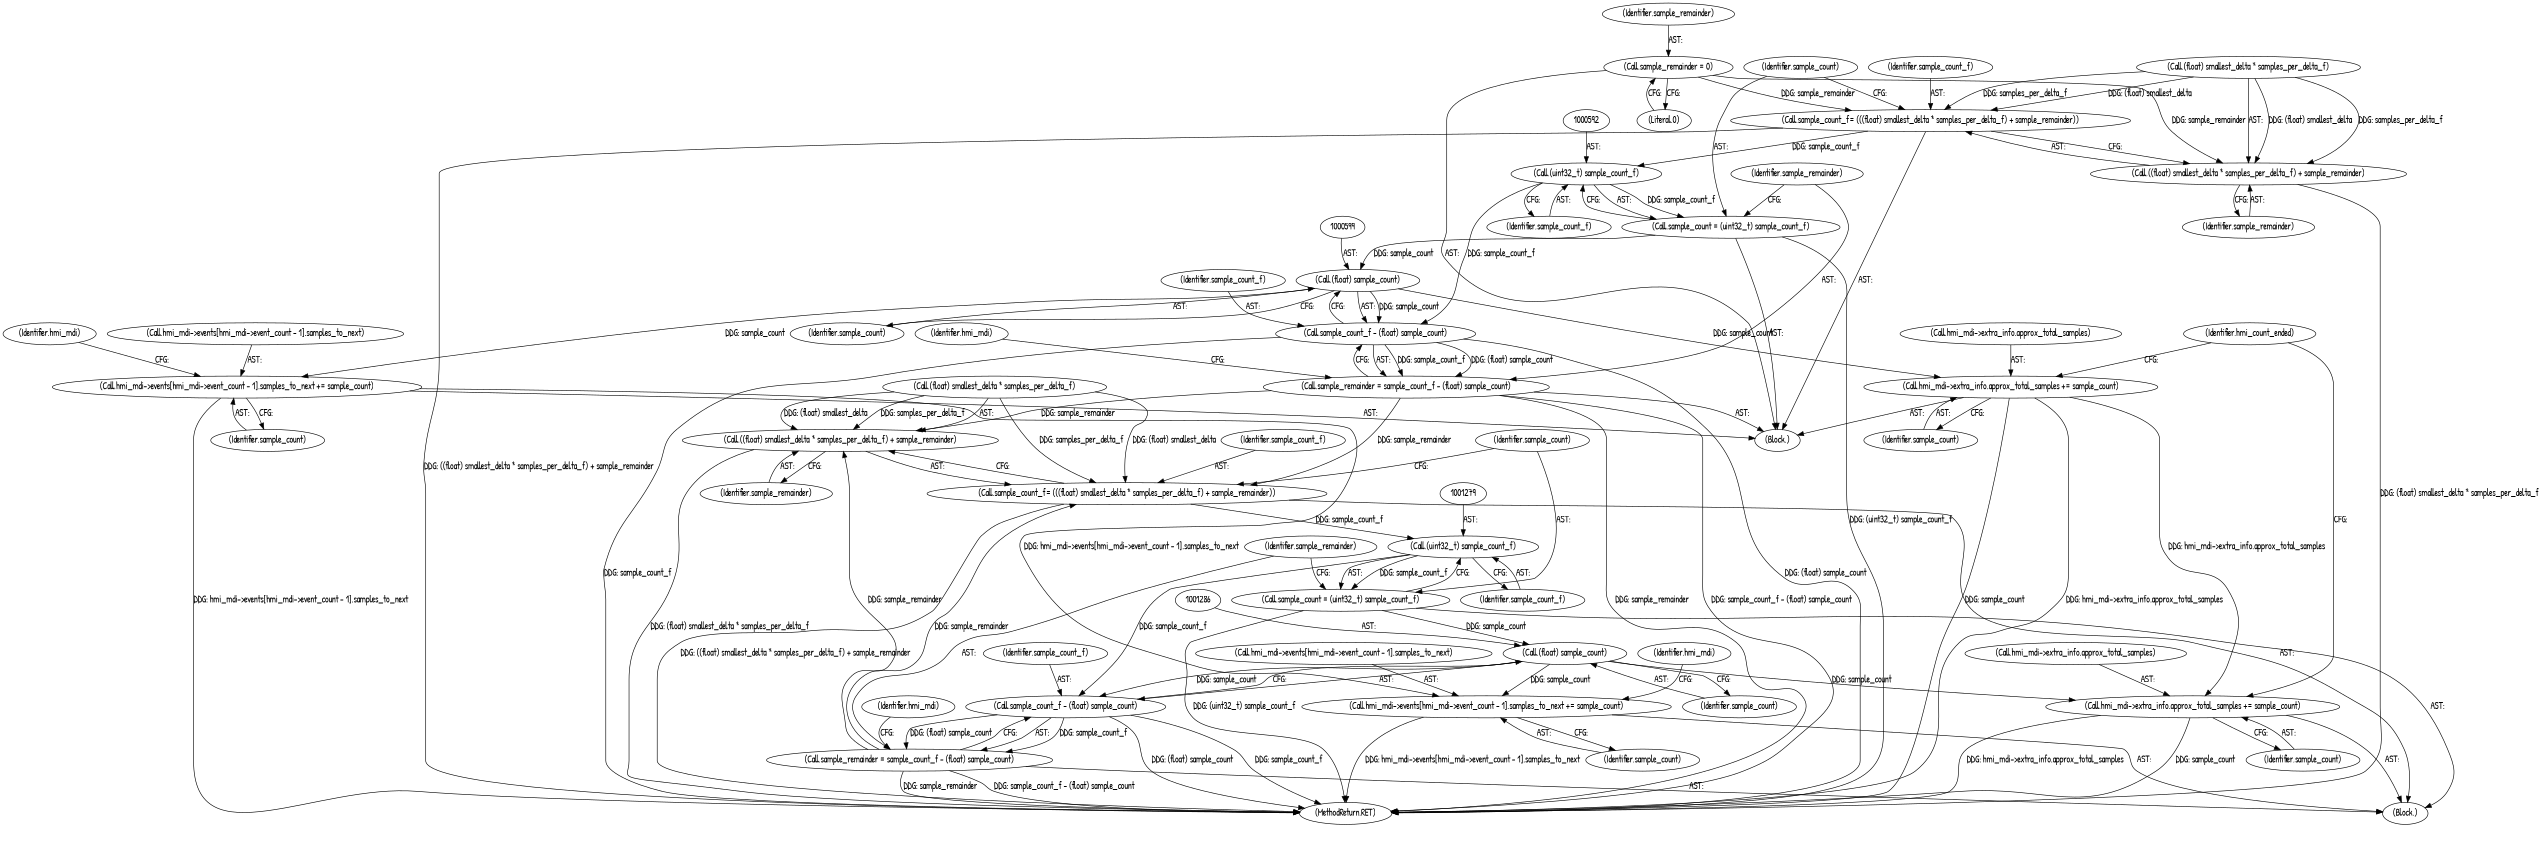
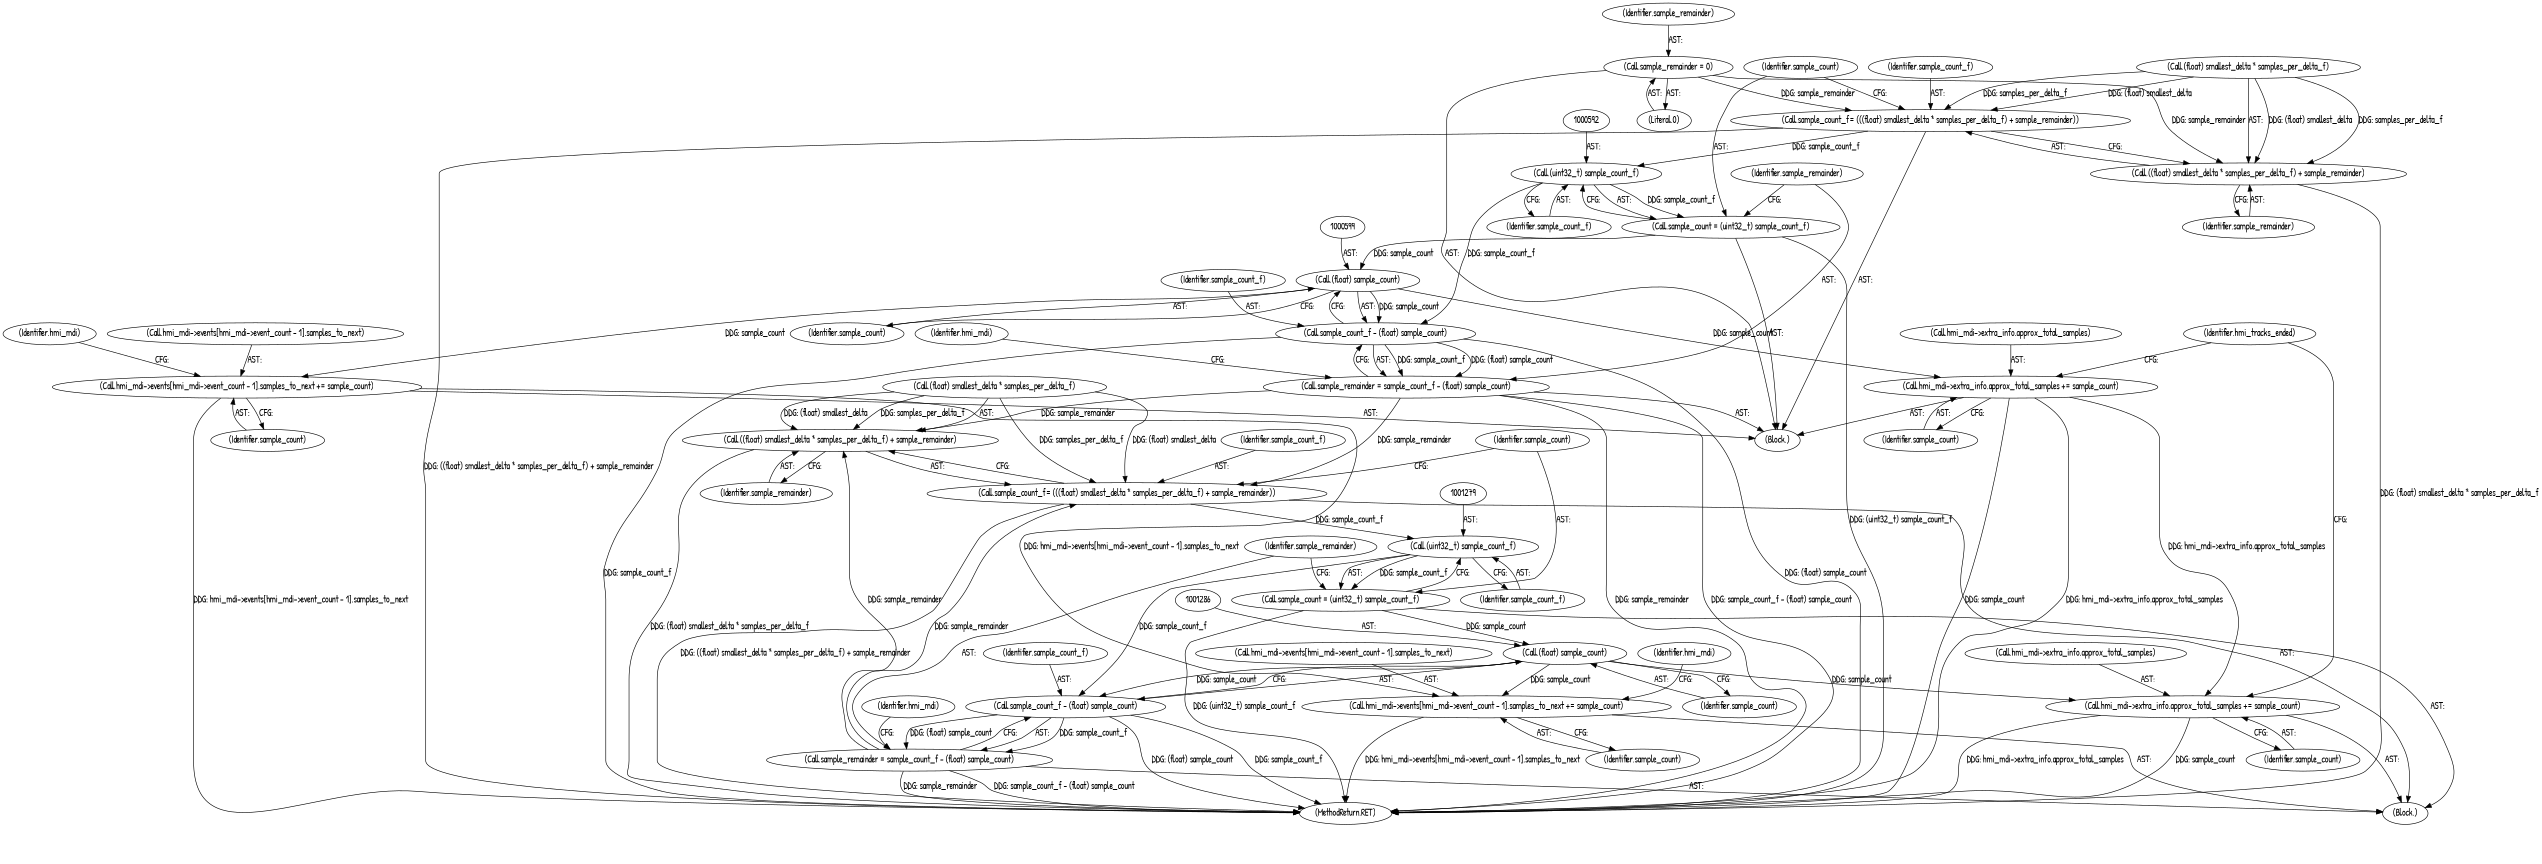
(1656, 94) -> (1656, 94)
(1675, 94) -> (1675, 94)
(2250, 334) -> (2250, 334)
